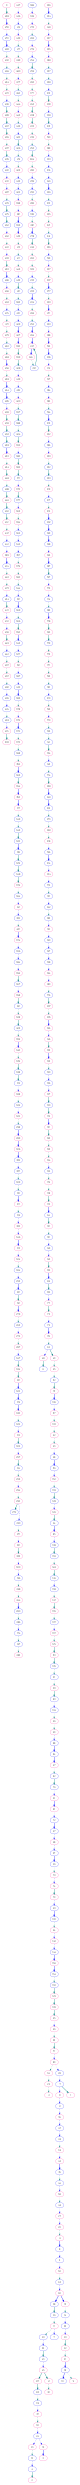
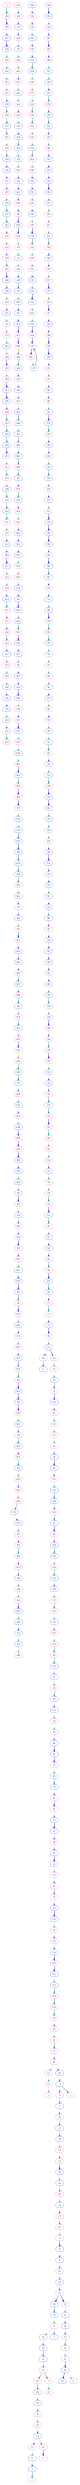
(7, 291) -> (7, 291)
(20, 1511) -> (16, 1517)
